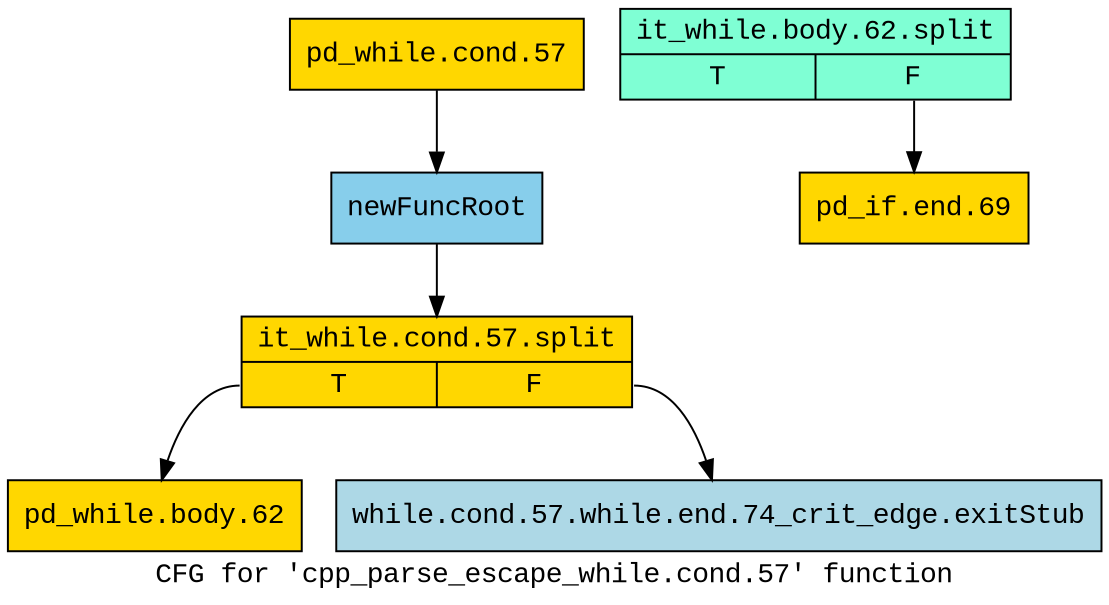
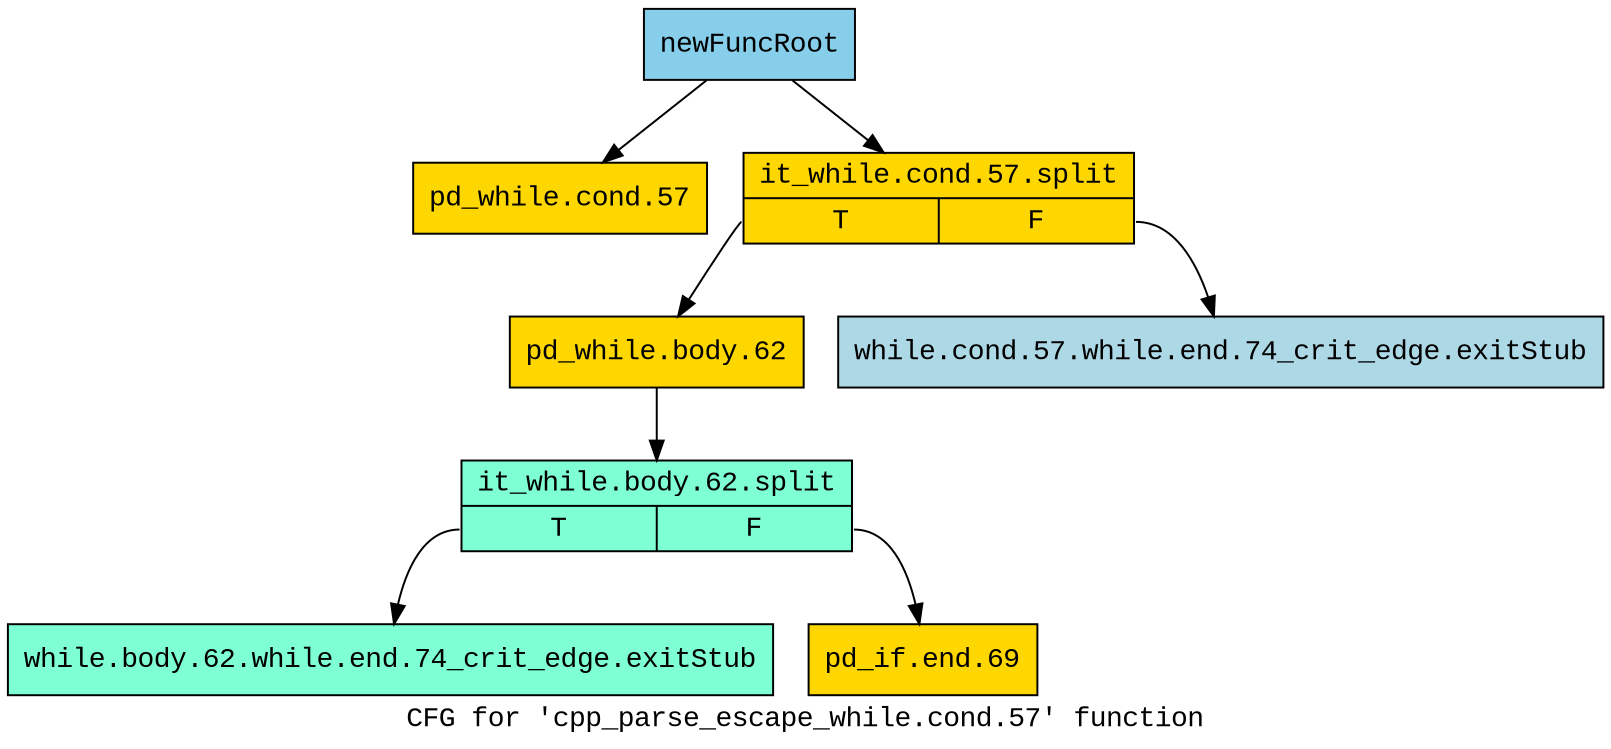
(437, 121) -> (663, 115)
none -> (657, 414)
none -> (390, 660)
